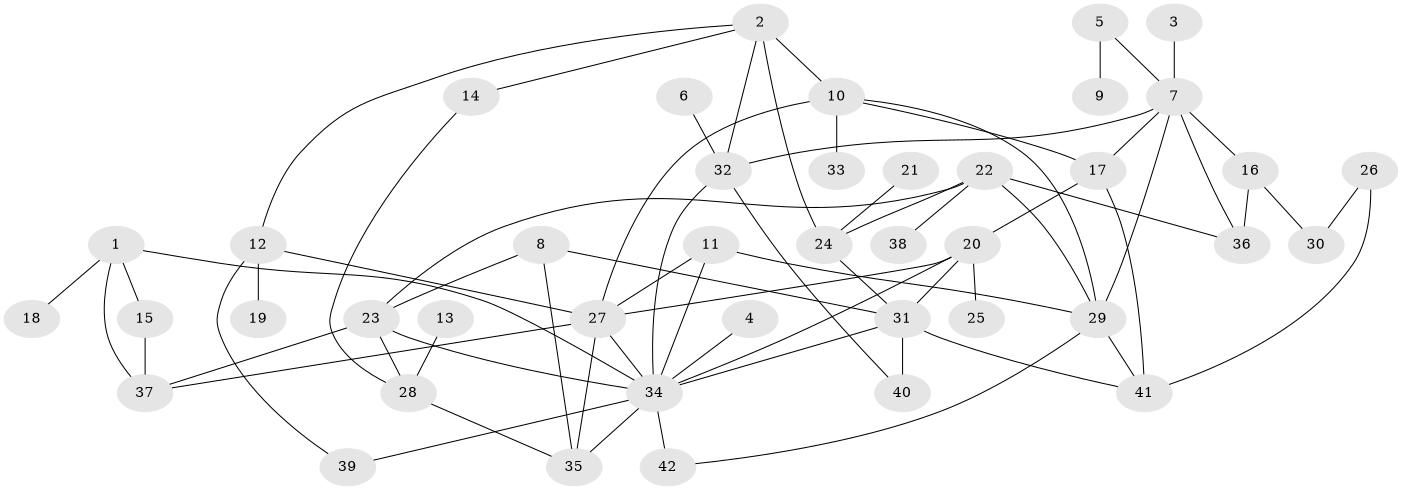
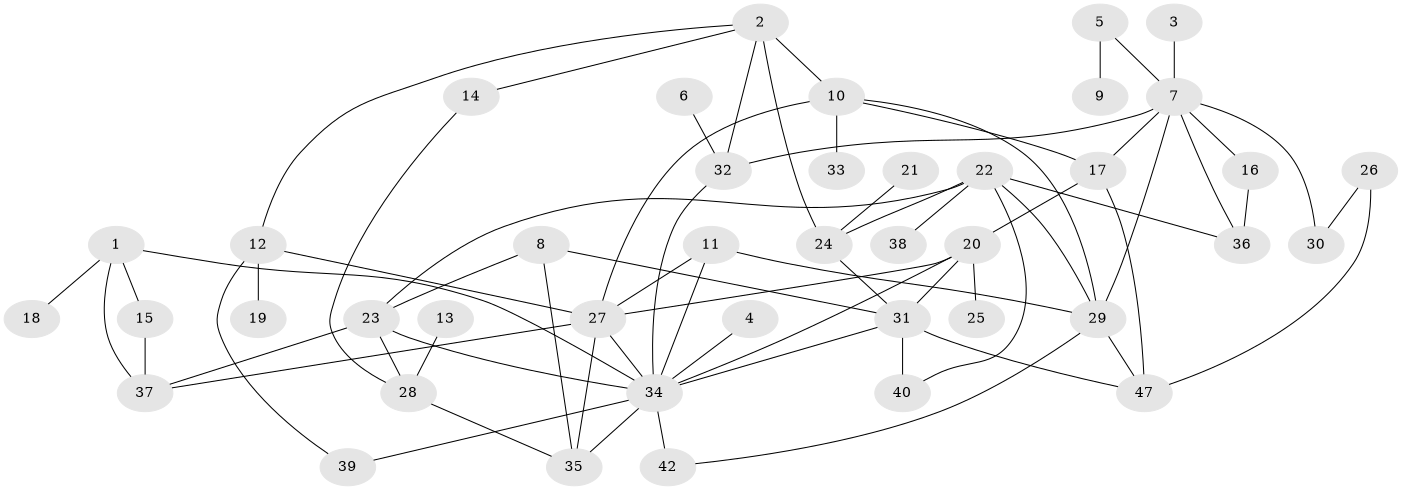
(1283, 208) -> (1280, 145)
(810, 291) -> (1023, 312)
(1144, 393) -> (1144, 393)
